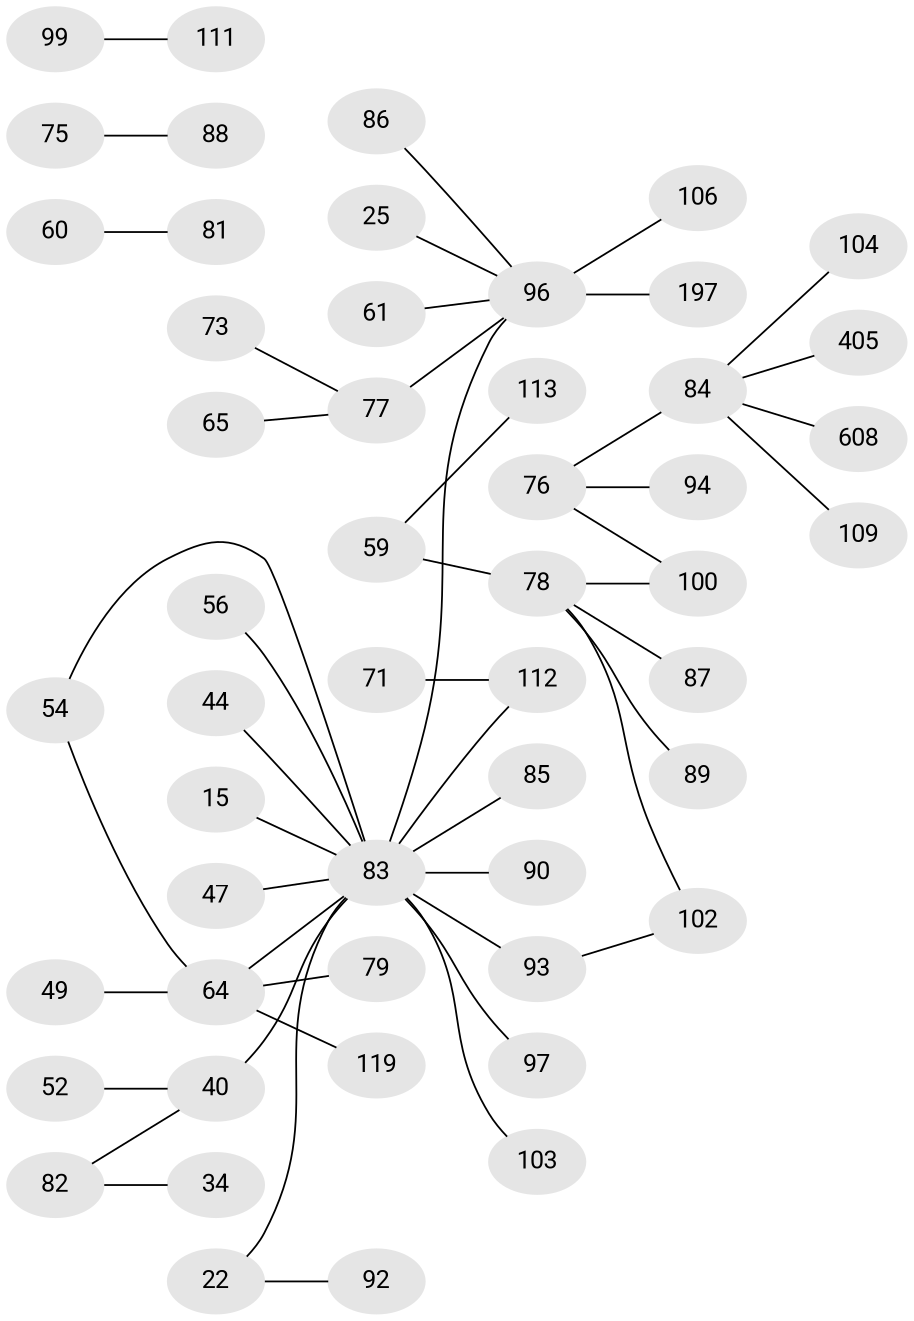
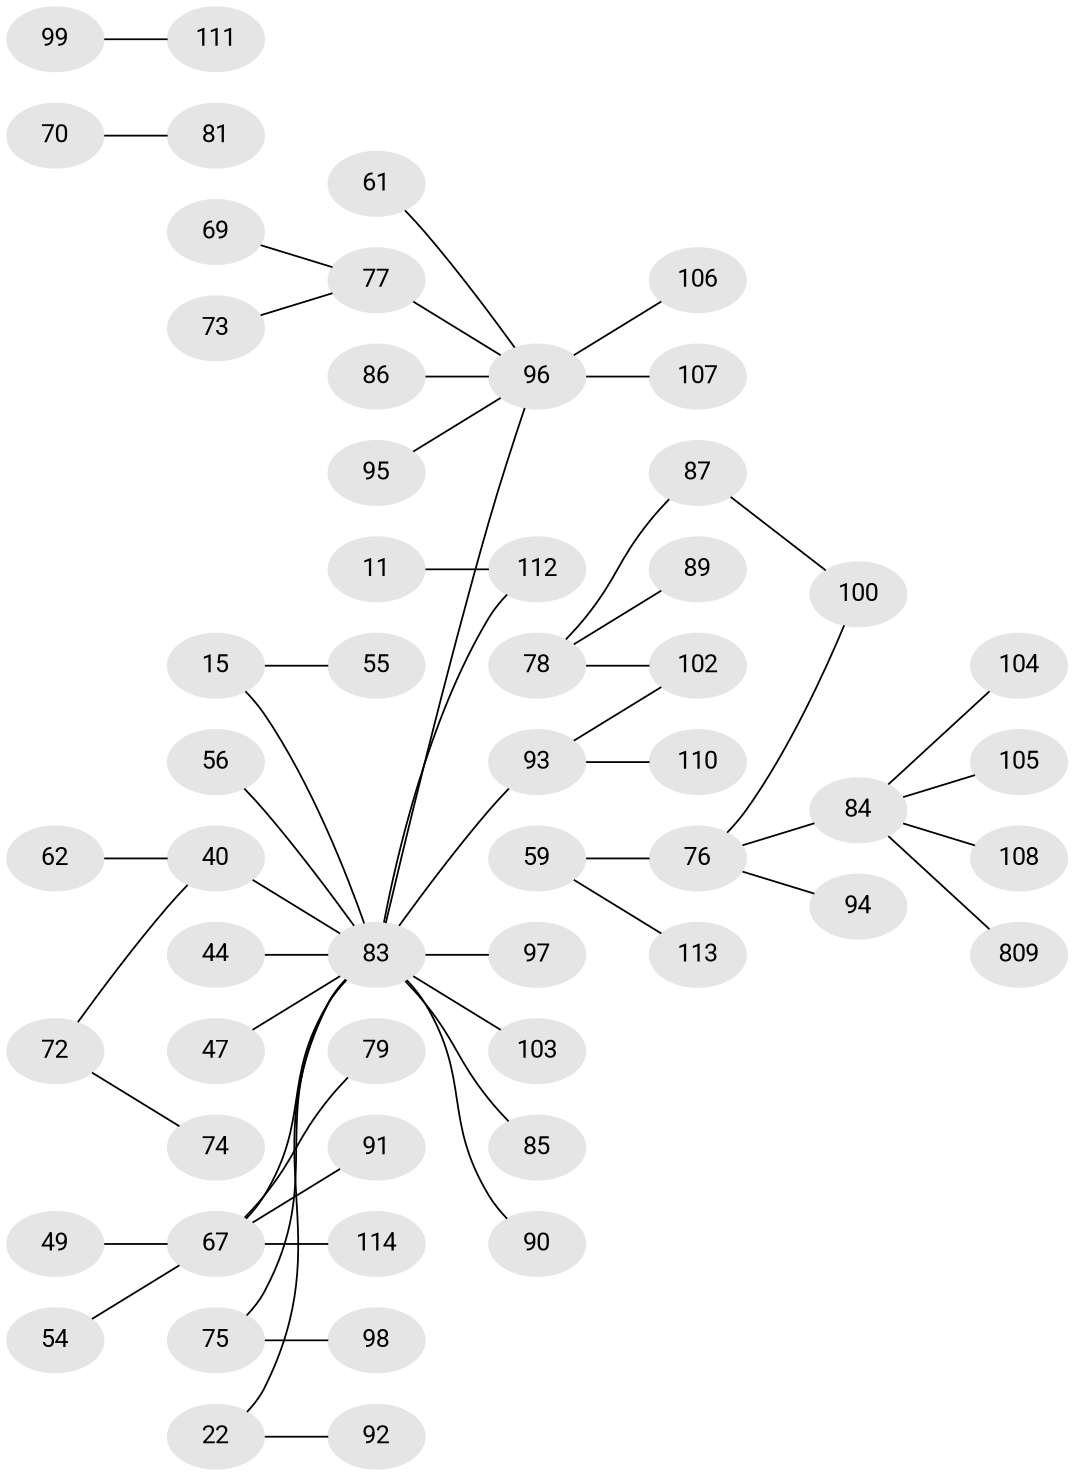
(216, 136) -> (377, 1340)
(377, 218) -> (377, 473)
(55, 232) -> (55, 136)
(698, 294) -> (698, 377)
(858, 343) -> (1019, 762)
(216, 425) -> (216, 232)
(858, 439) -> (1019, 858)
(858, 535) -> (1019, 955)
(457, 567) -> (618, 858)
(273, 576) -> (296, 1148)
(618, 584) -> (778, 534)
none -> (377, 666)
(377, 680) -> (377, 569)
none -> (698, 762)
(216, 992) -> (216, 1244)
(377, 1065) -> (377, 1244)
(55, 1089) -> (55, 858)
none -> (377, 1148)
(55, 1185) -> (55, 1051)
(216, 1185) -> (216, 1148)
